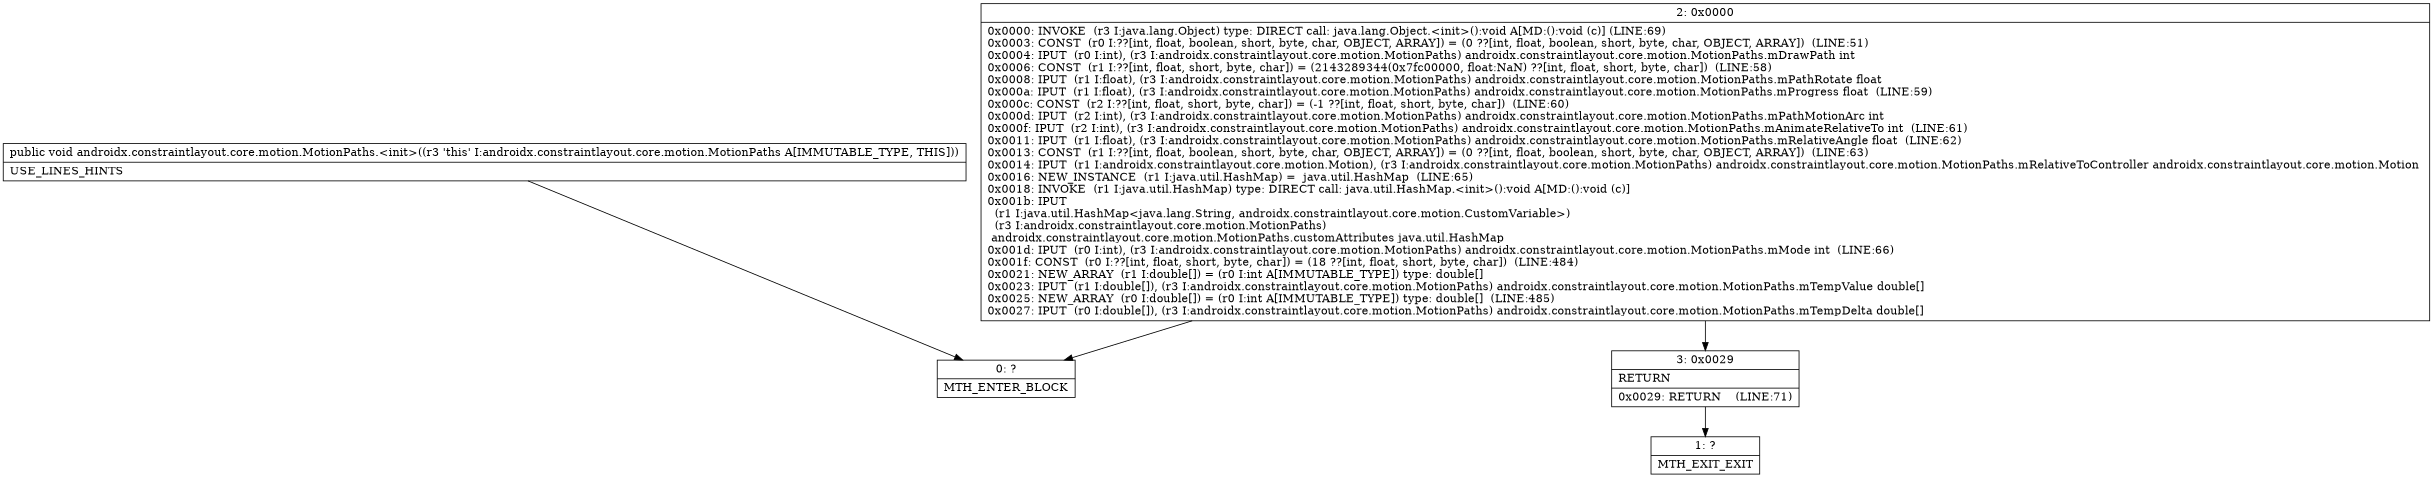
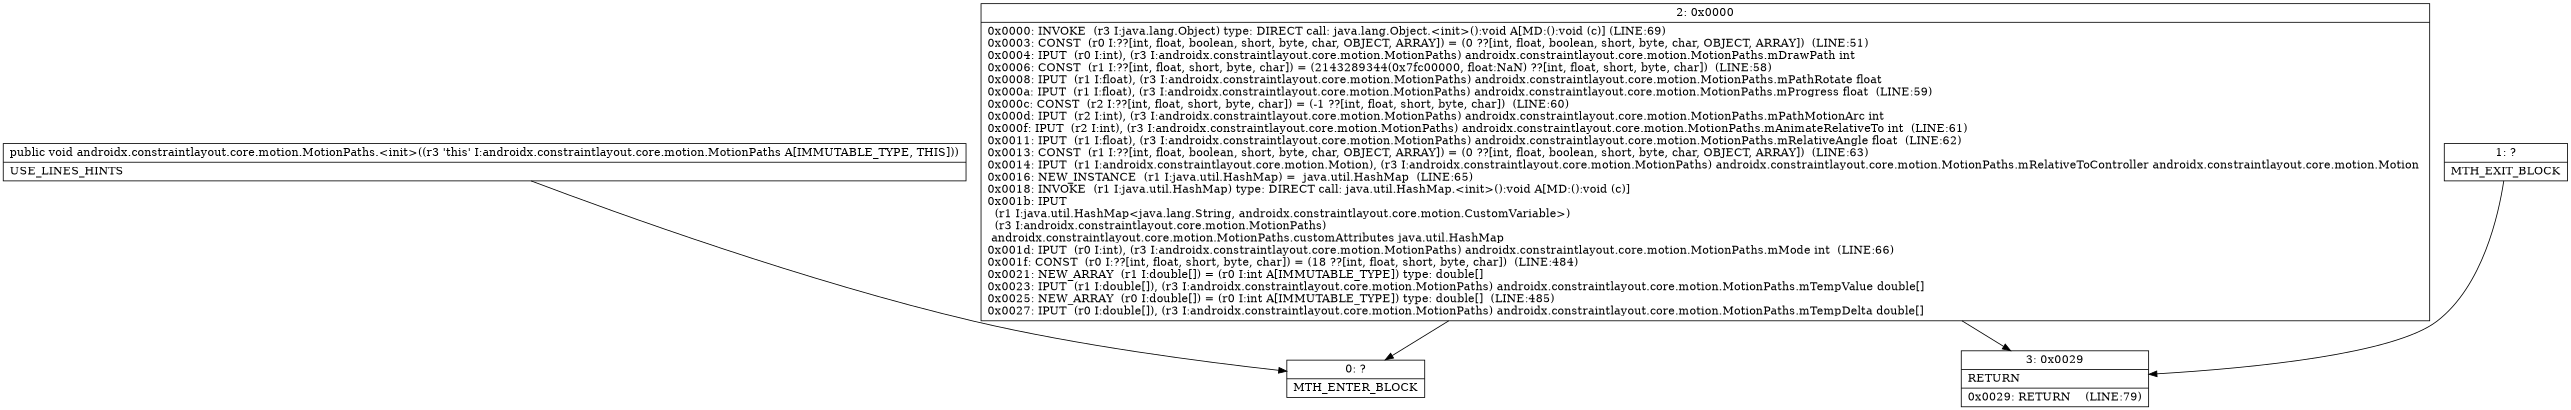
(1705, 397) -> (2055, 397)
(1705, 418) -> (2378, 345)
(1705, 464) -> (2506, 171)
